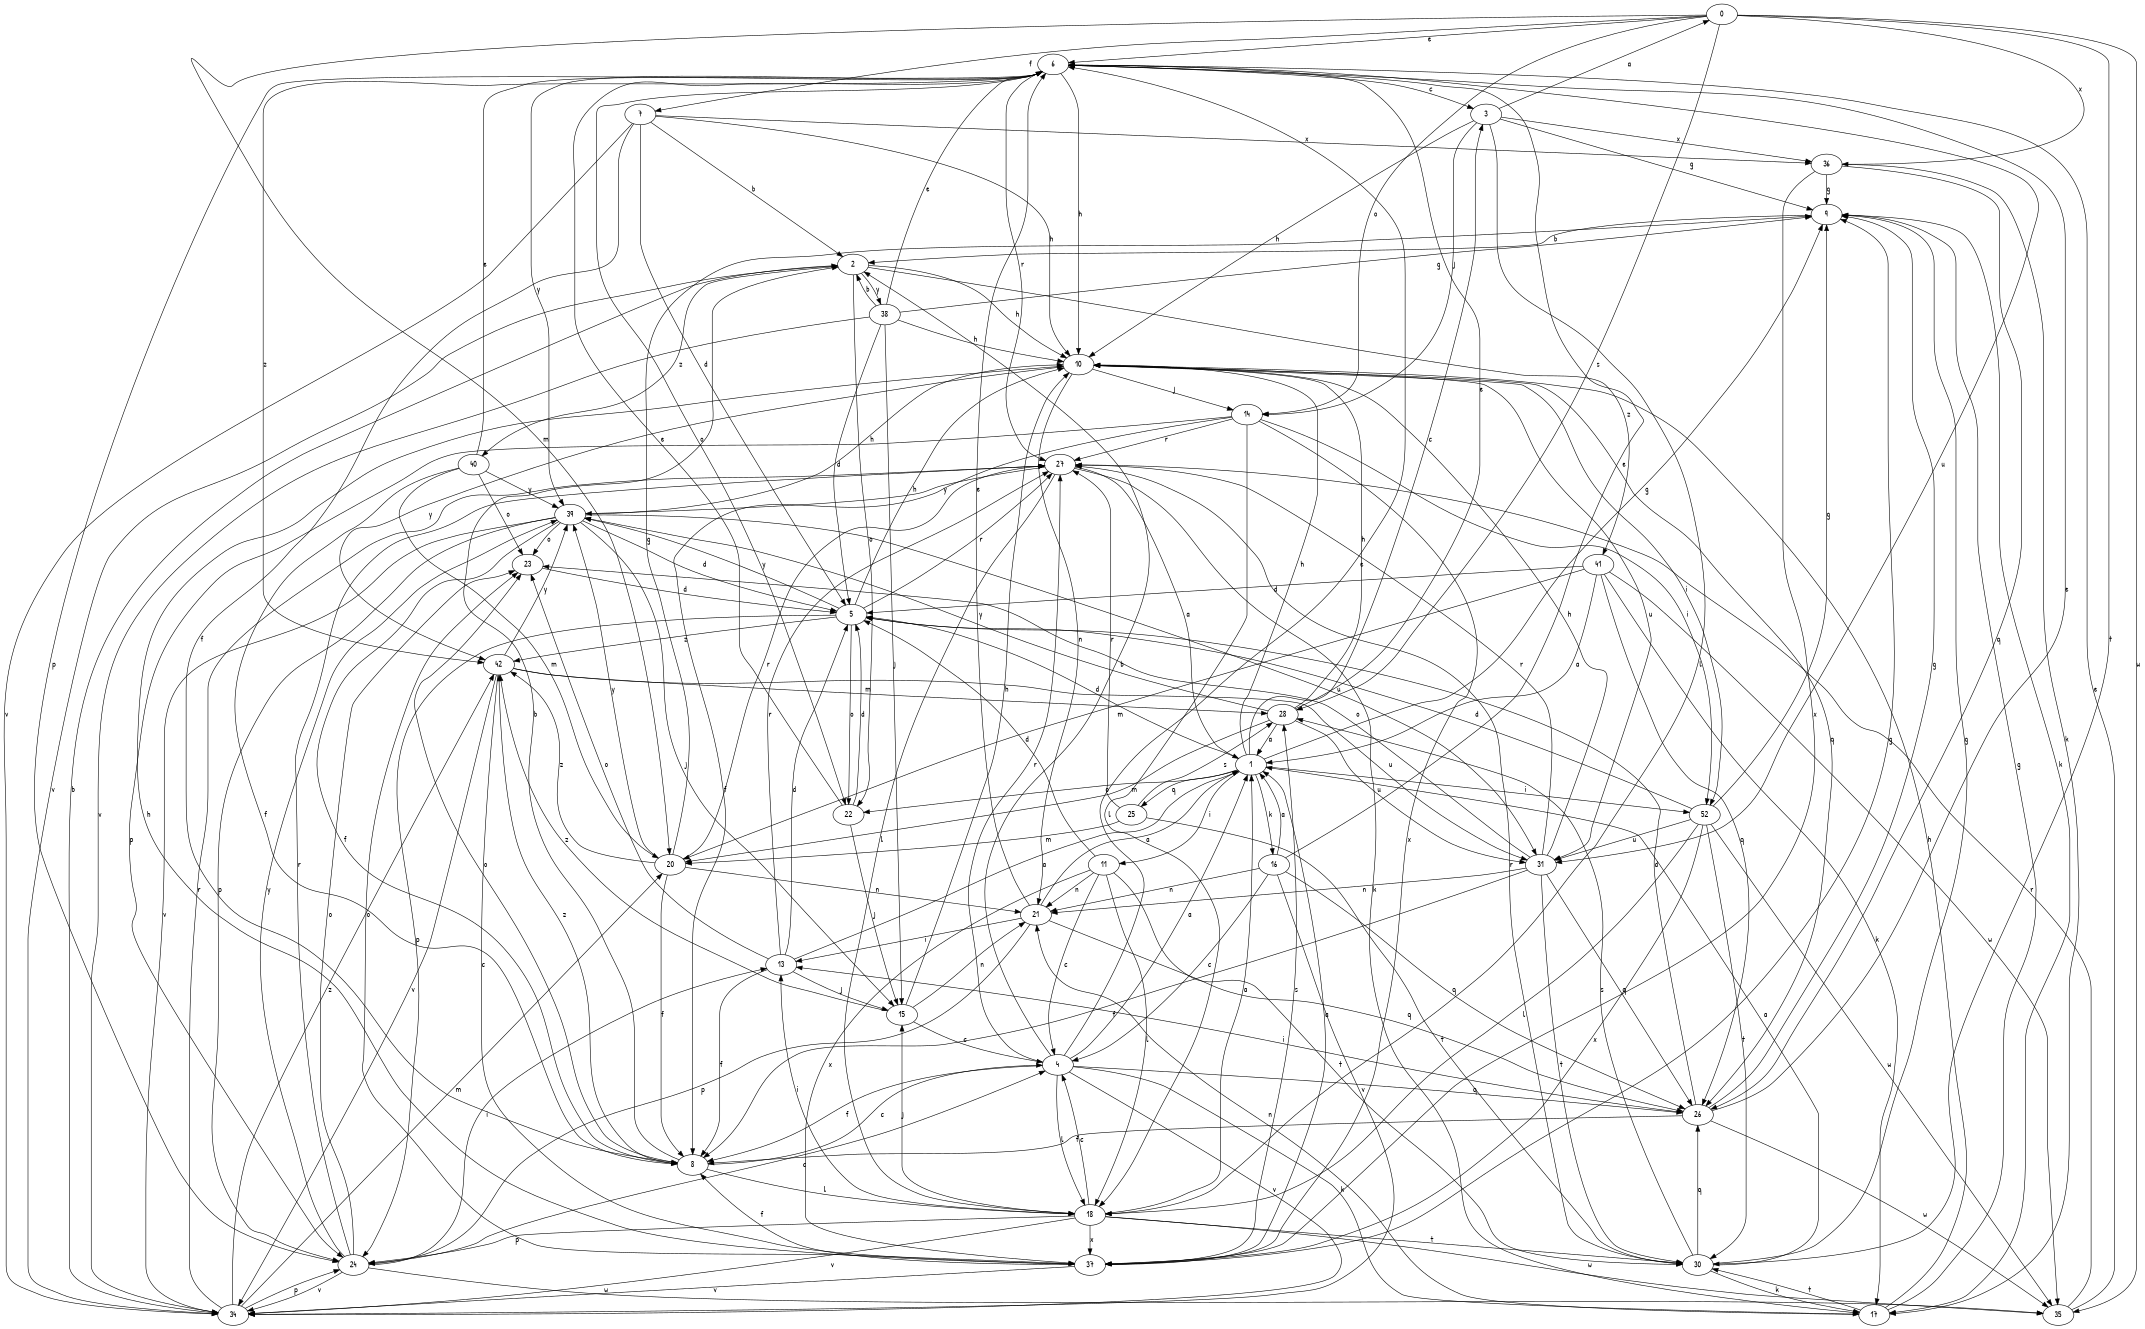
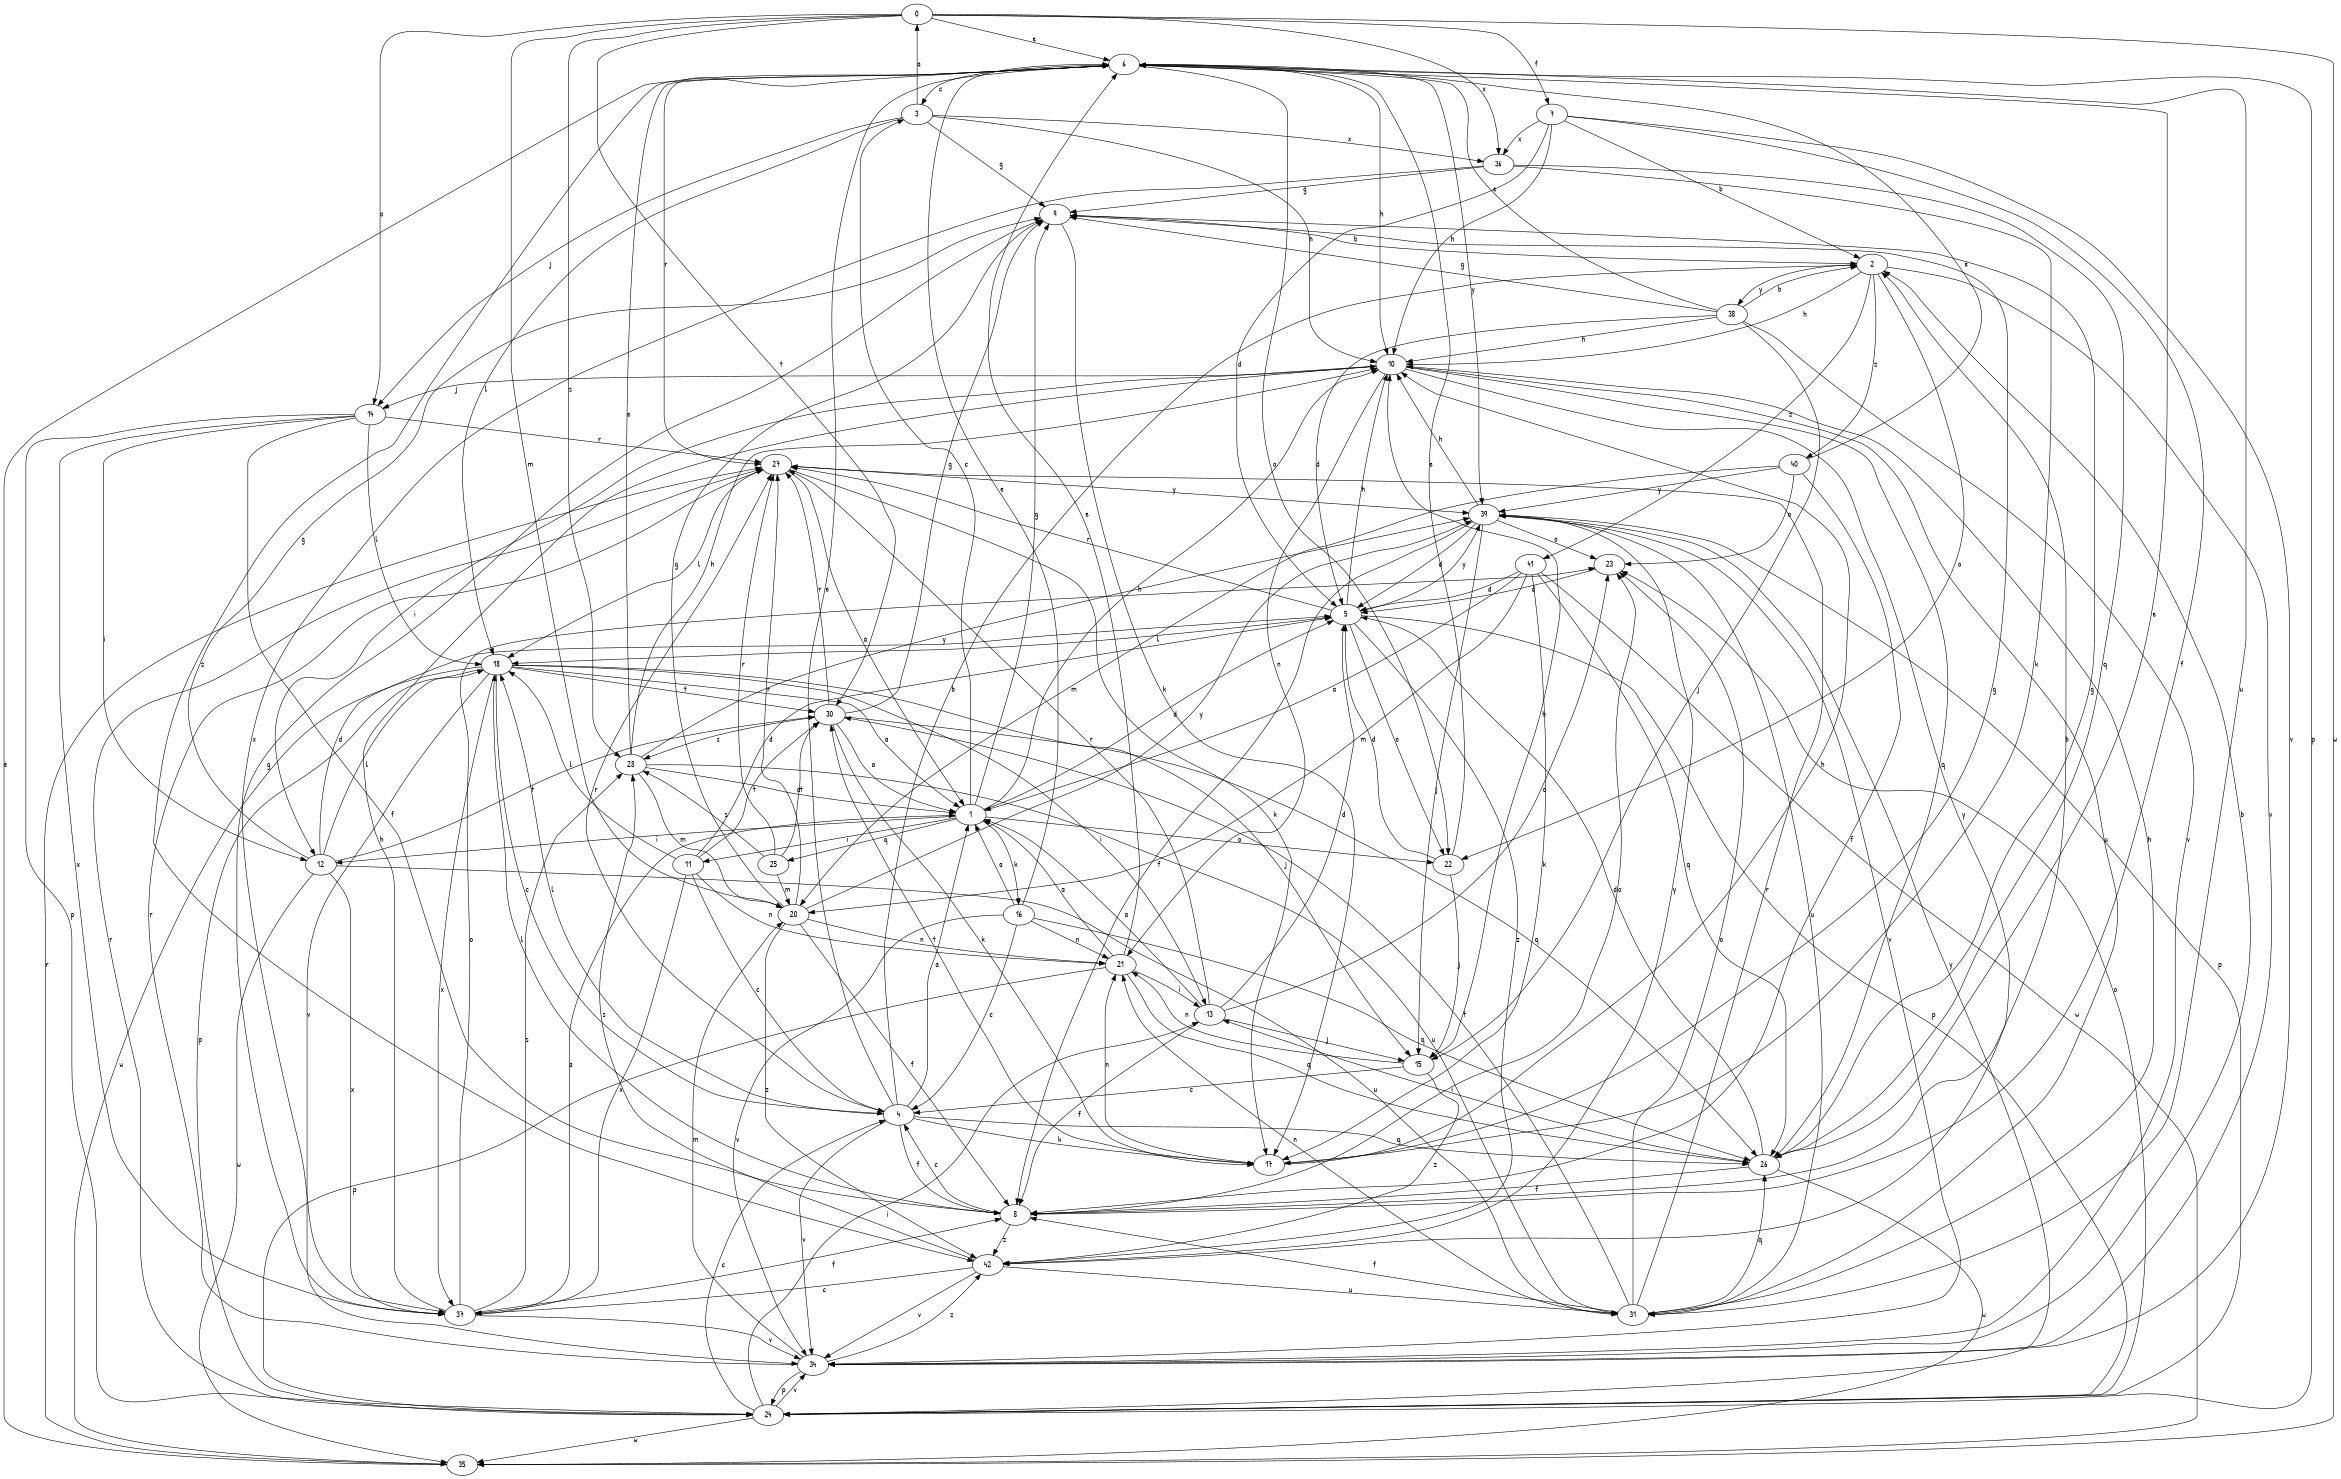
none -> (925, 650)
(868, 690) -> (604, 1015)
(1705, 815) -> (321, 865)
